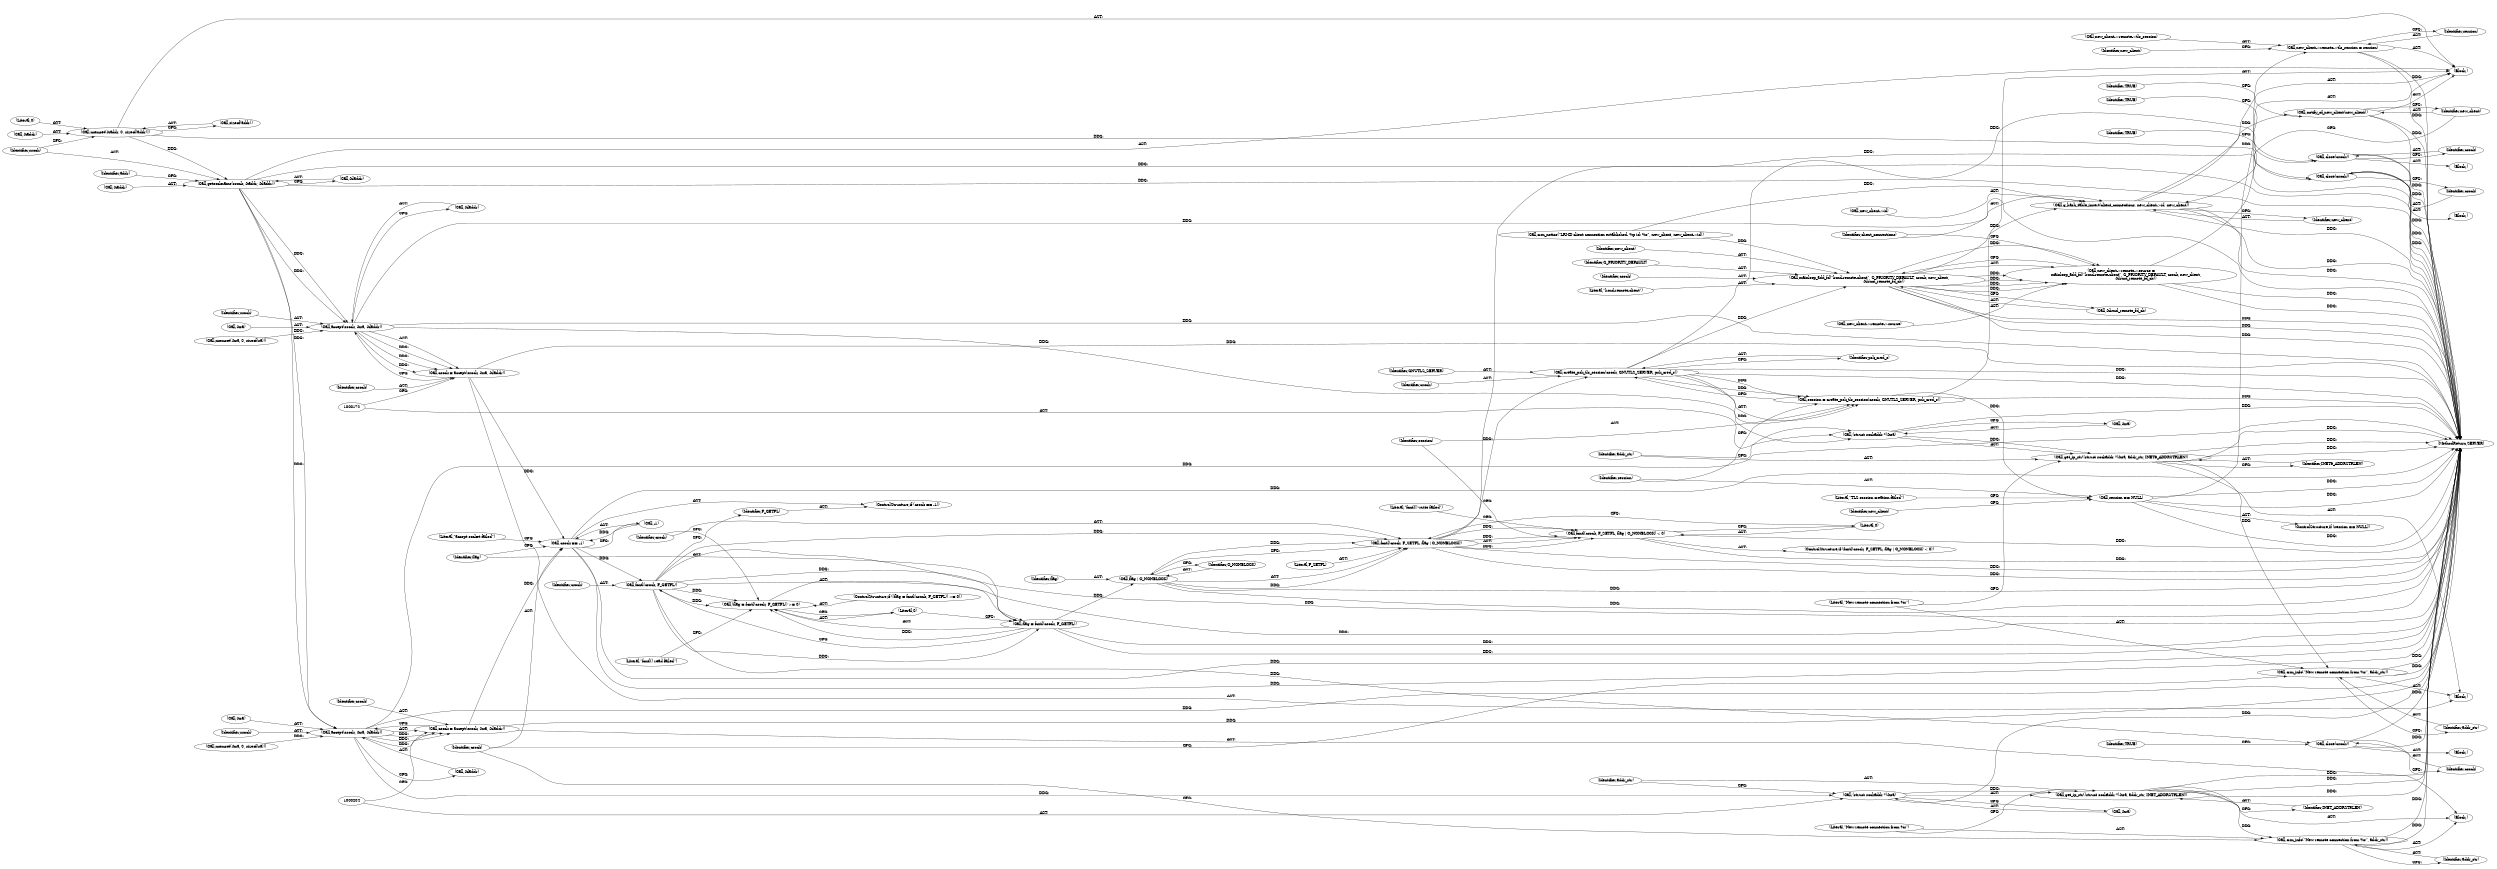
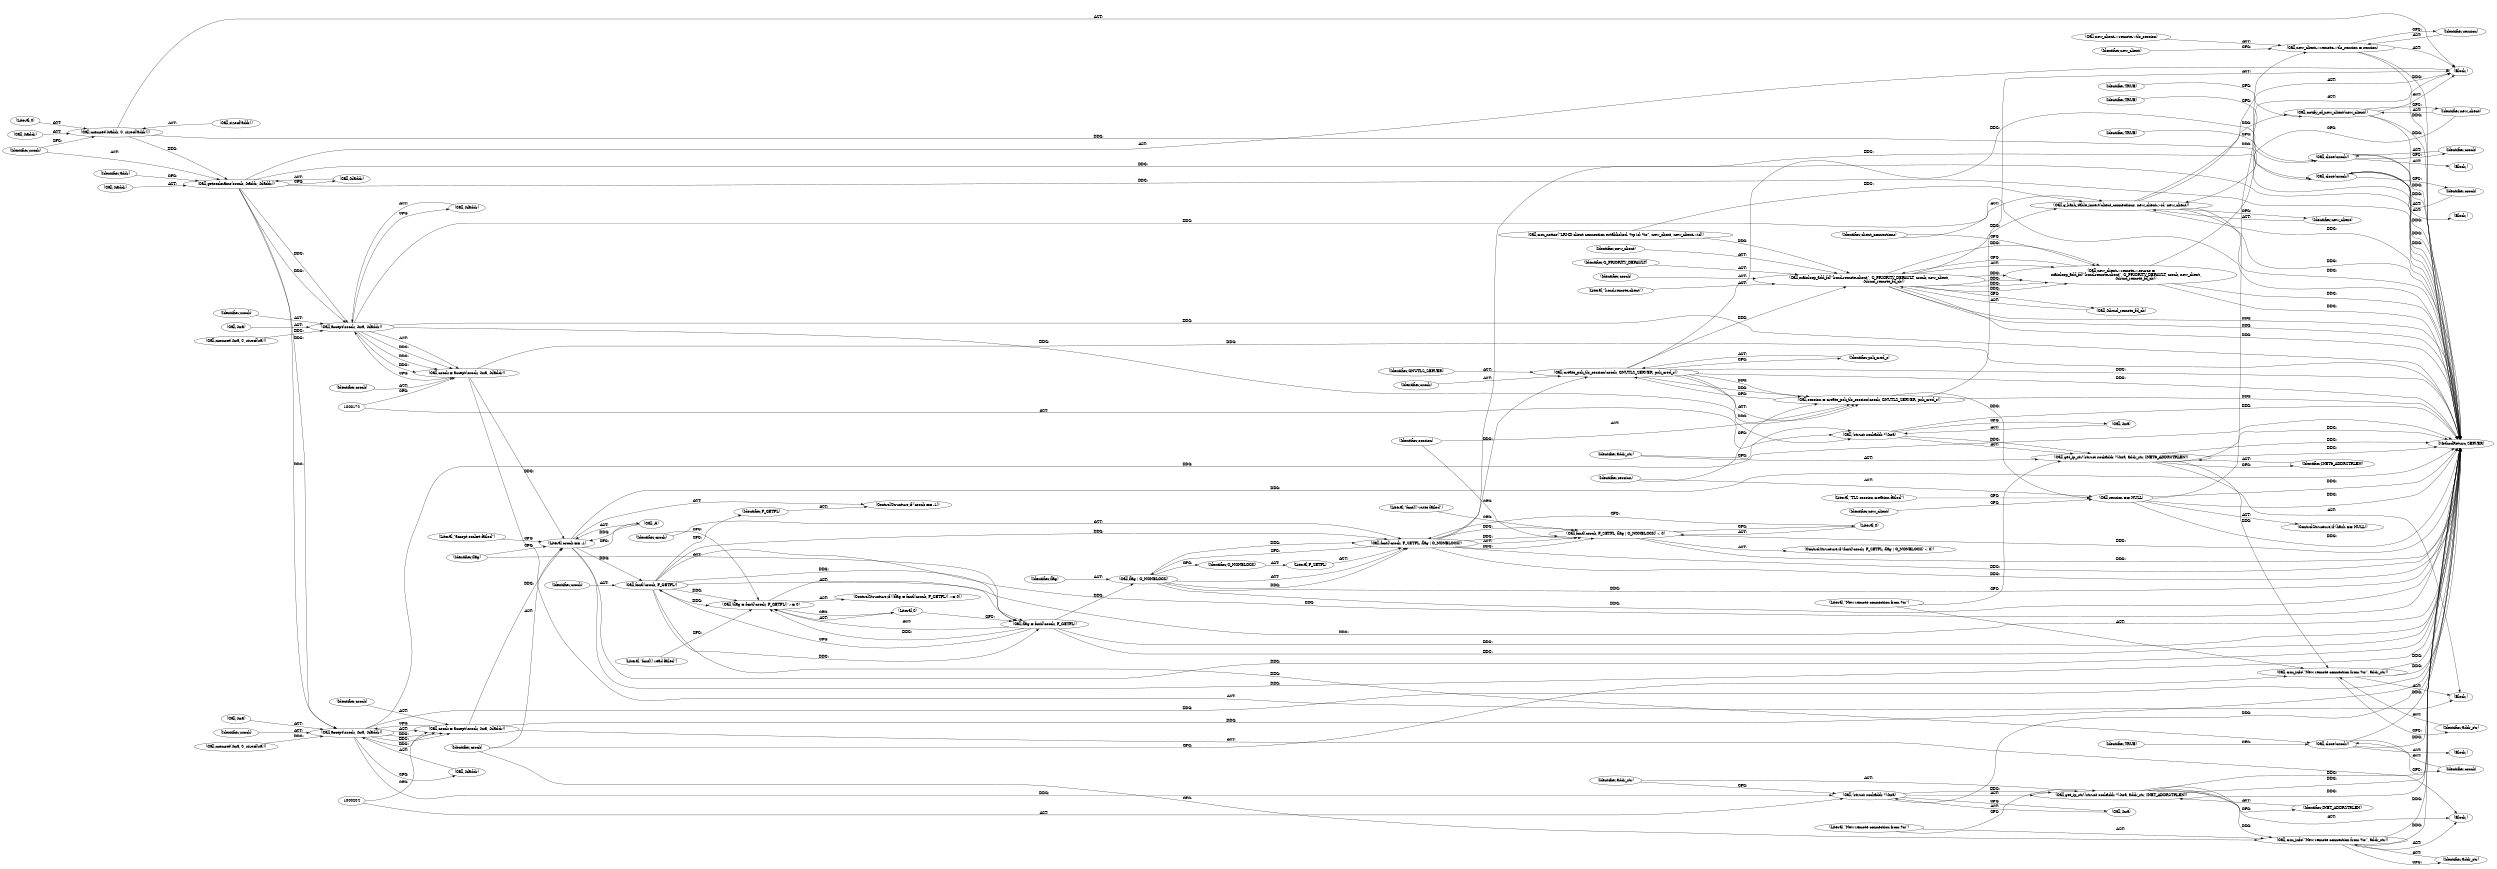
(187, 129) -> none
(1869, 211) -> none
(1869, 324) -> none
(651, 524) -> (651, 524)
(2332, 527) -> (2332, 527)
(567, 543) -> (567, 543)
(1190, 572) -> (1275, 565)
(836, 604) -> (822, 601)
